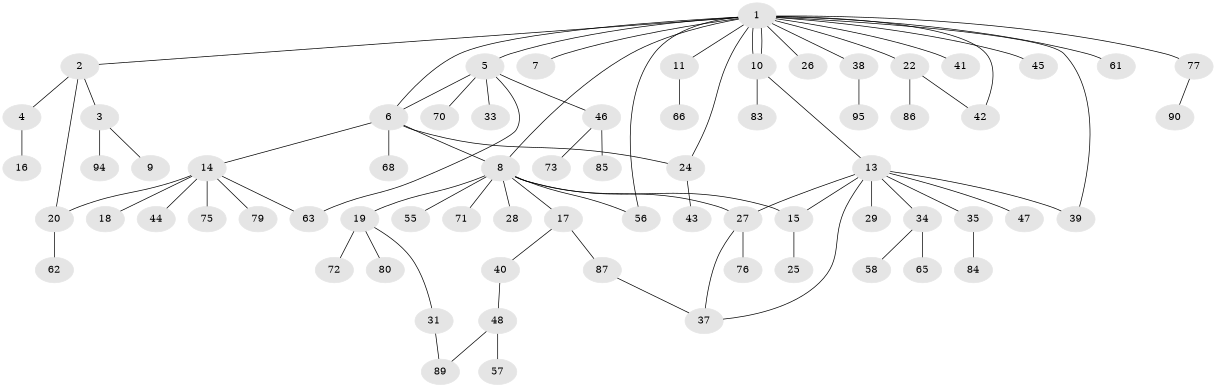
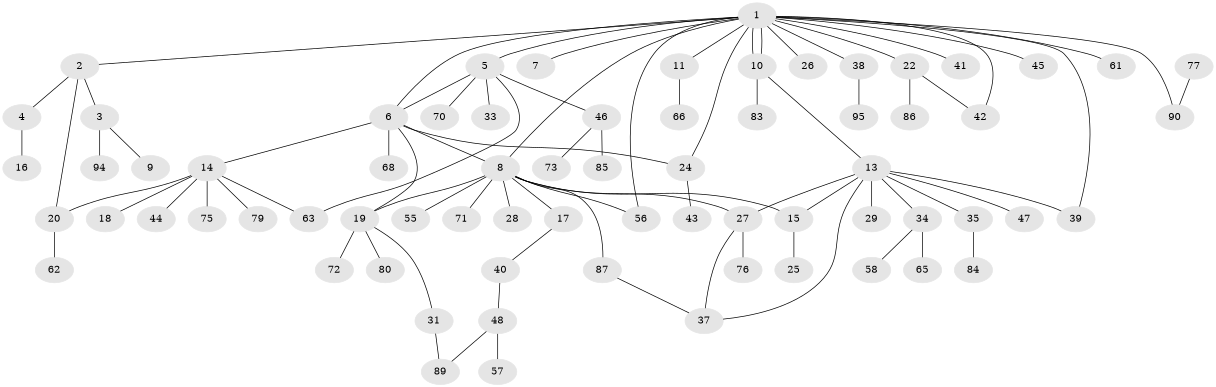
(979, 25) -> (1001, 31)
none -> (416, 175)
(583, 245) -> (586, 204)
